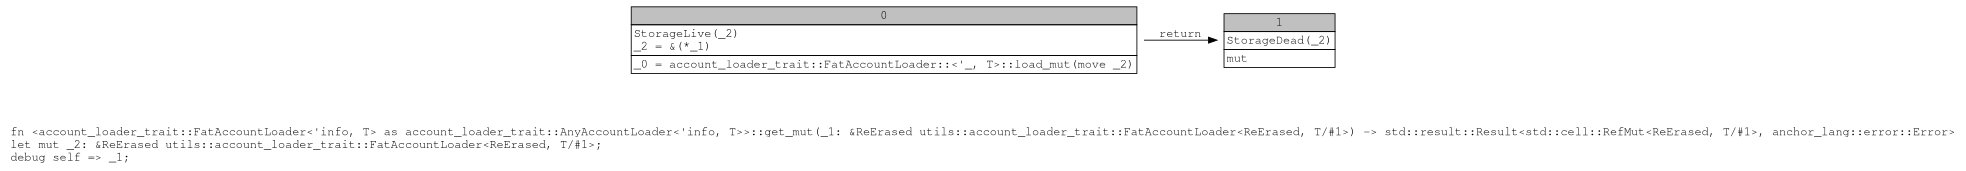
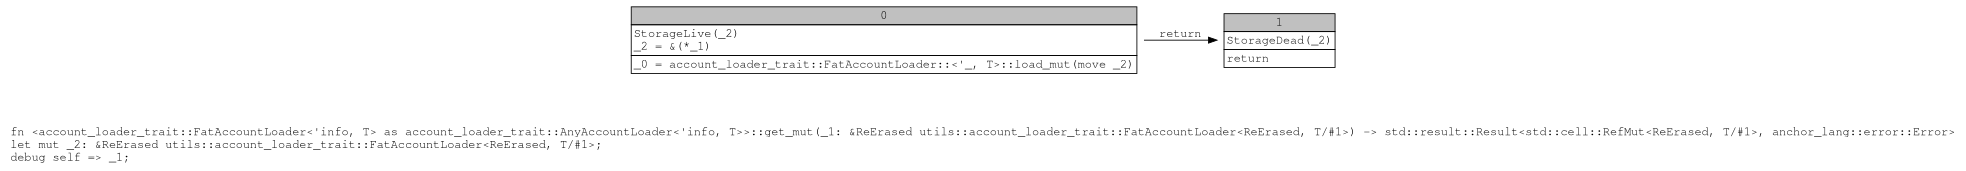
(1237, 58) -> (1248, 58)
